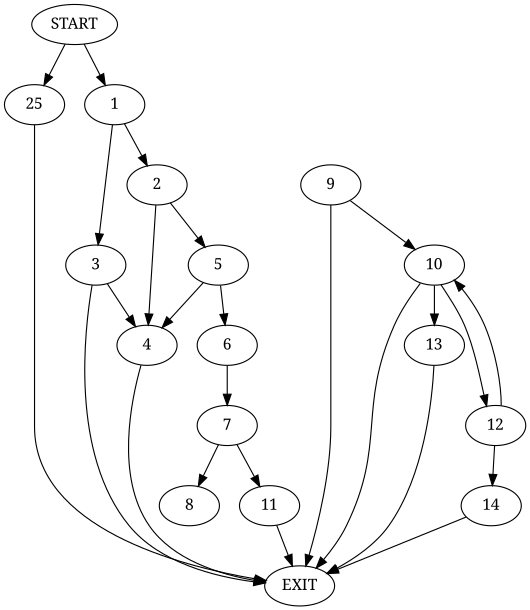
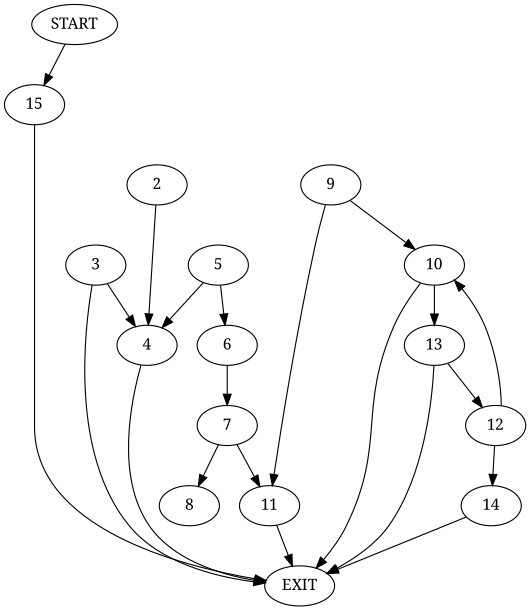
(35, 105) -> (35, 105)
(115, 105) -> none
(184, 221) -> none
(469, 337) -> (462, 381)
(331, 381) -> (297, 339)
